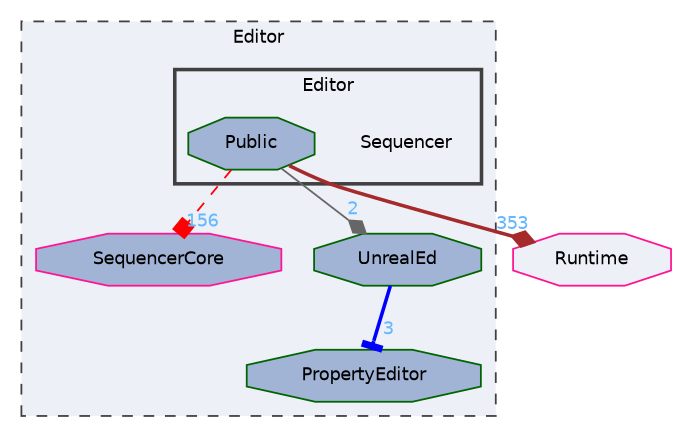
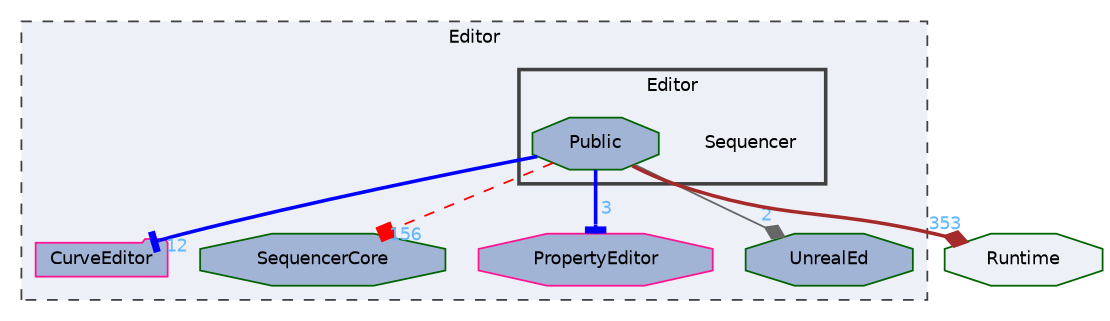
none -> (102, 260)
(159, 260) -> (323, 260)
(592, 260) -> (1024, 260)
(382, 313) -> (596, 197)
(364, 376) -> (596, 260)
